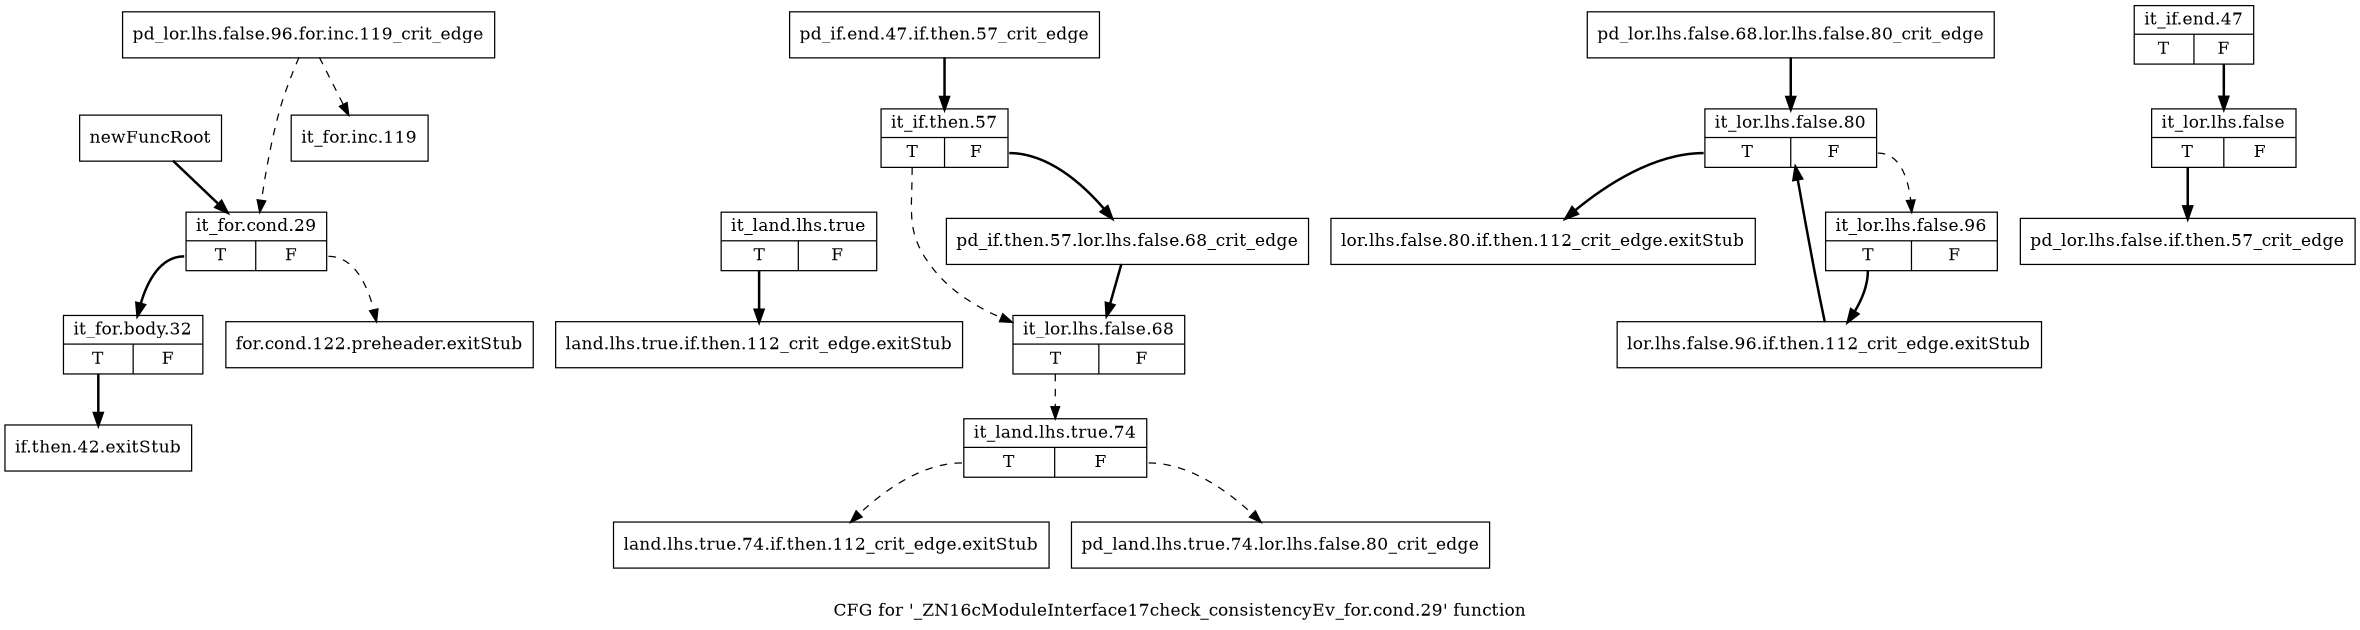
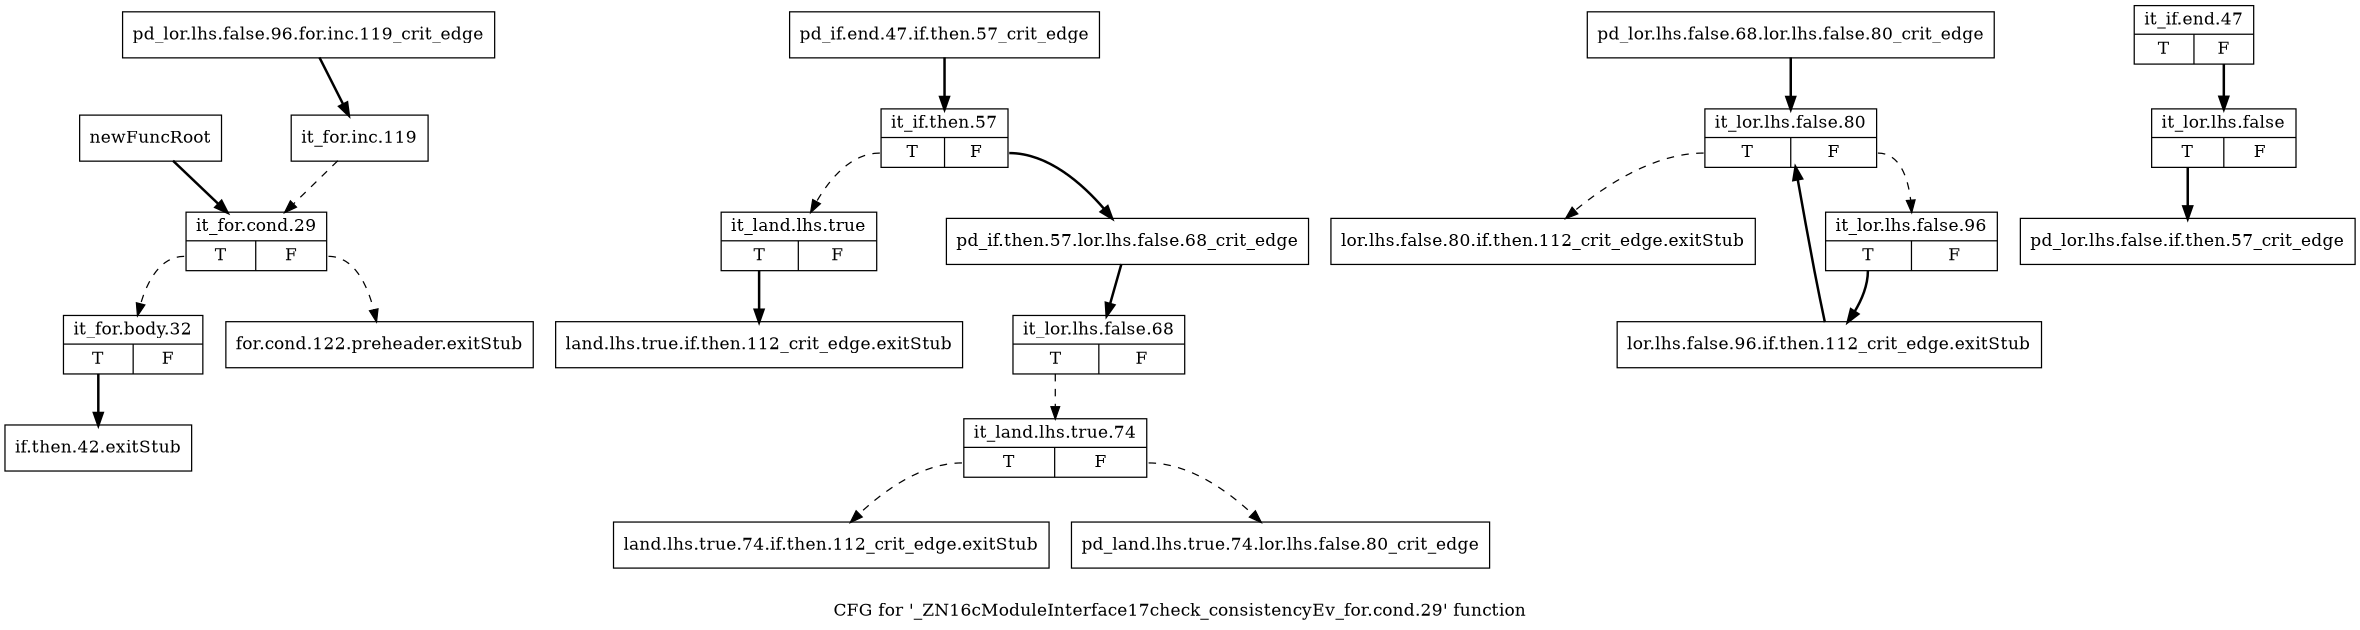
(331, 81) -> (331, 81)
(275, 127) -> (316, 182)
(1635, 171) -> (1635, 171)
(927, 260) -> (842, 169)
(155, 273) -> (155, 273)
